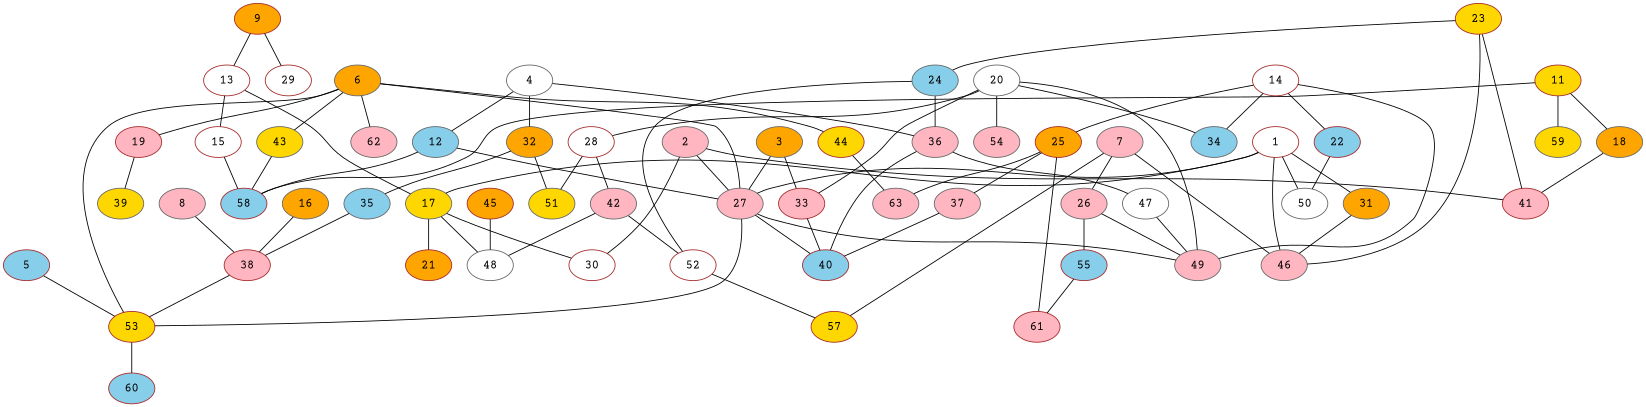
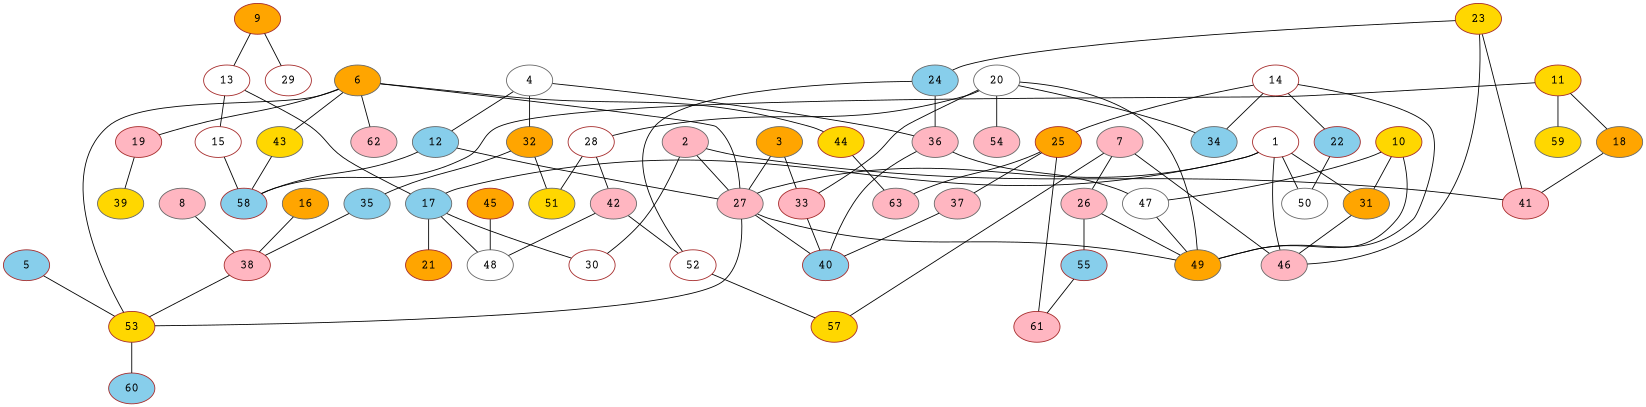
none -> (1399, 142)
(429, 204) -> (429, 204)
(1198, 265) -> (1198, 265)
